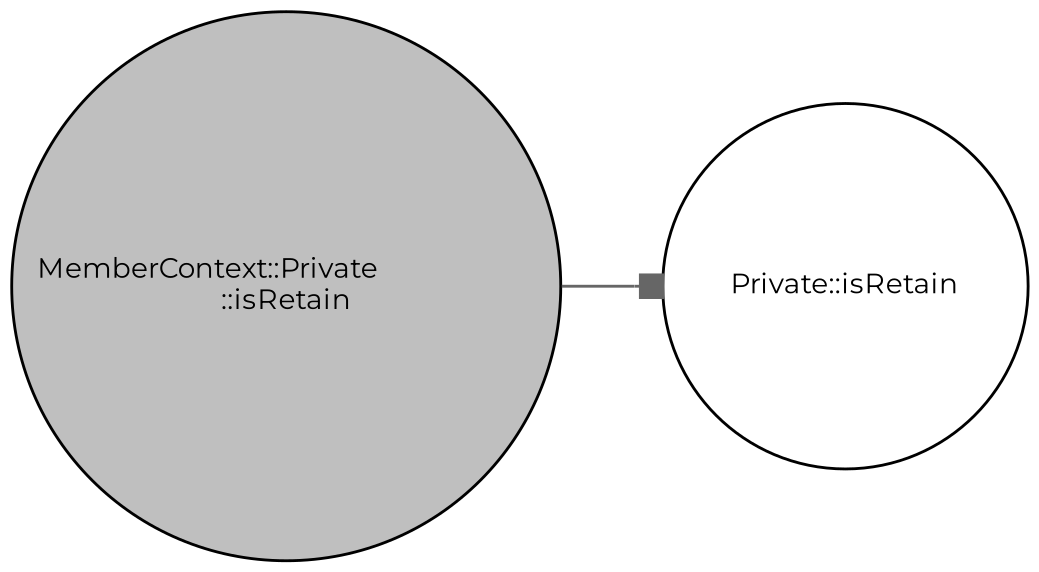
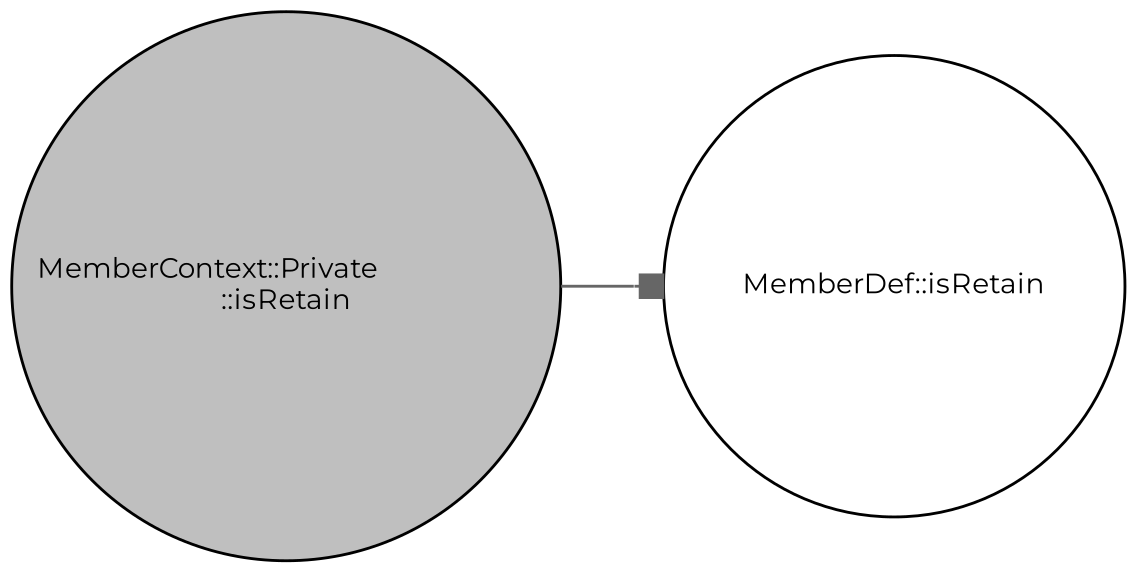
(845, 286) -> (894, 286)
